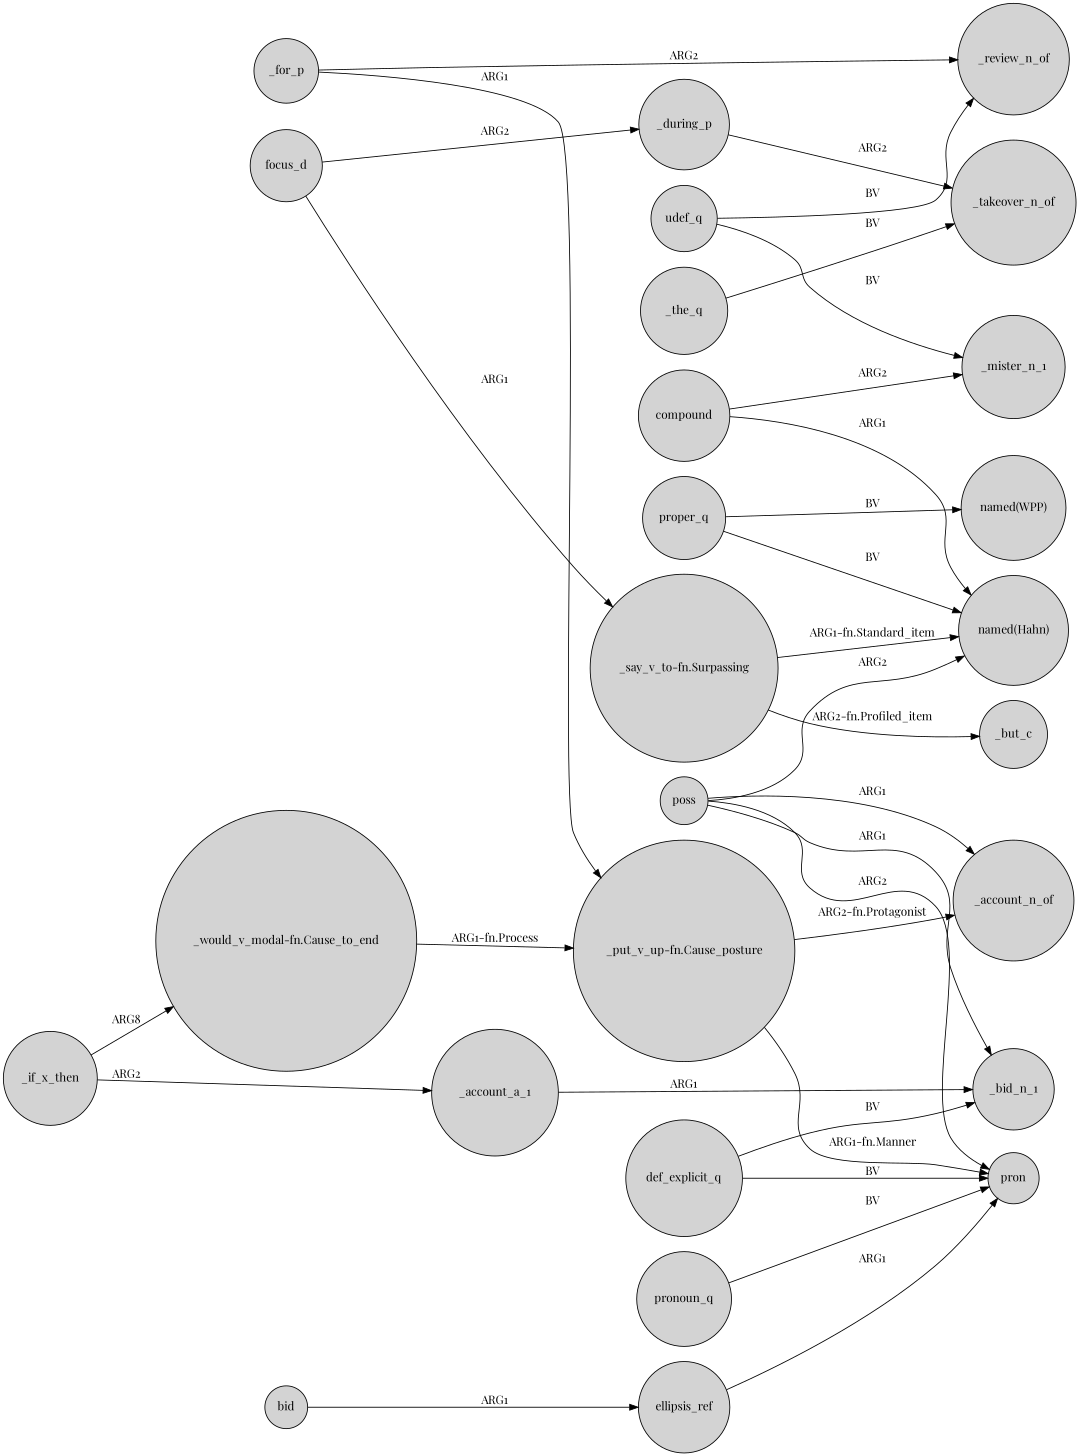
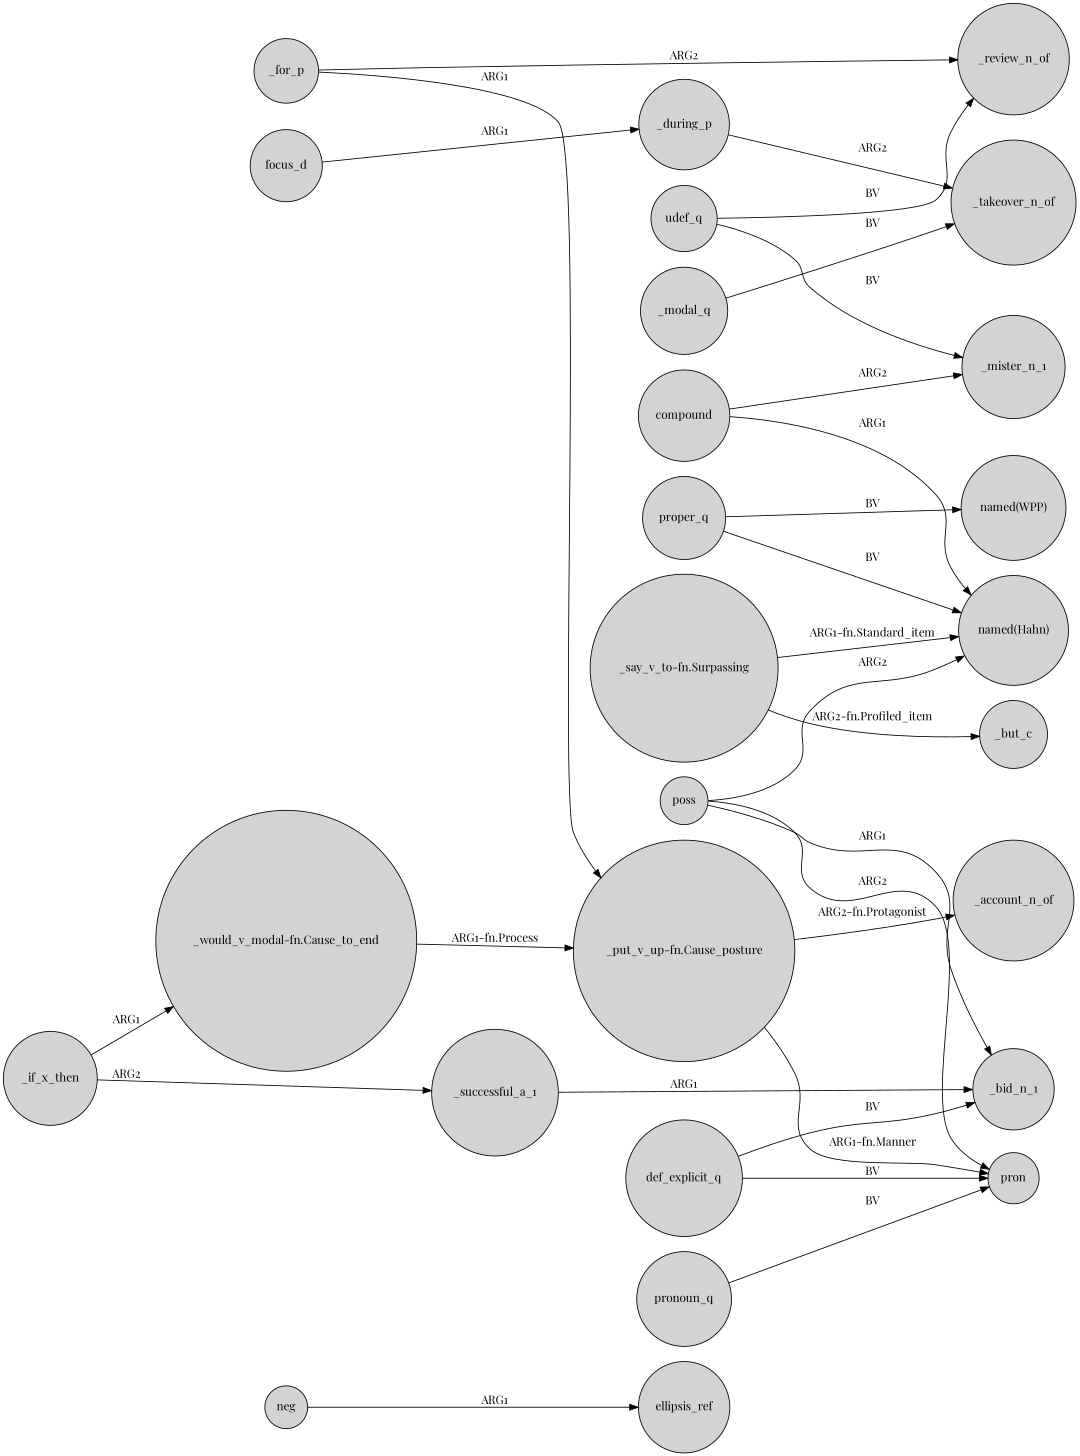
(495, 132) -> (495, 132)
(684, 311) -> (684, 311)
(446, 406) -> none
(843, 801) -> none
(127, 1020) -> (127, 1020)
(495, 1093) -> (495, 1093)
(871, 1313) -> none
(286, 1407) -> (286, 1407)
